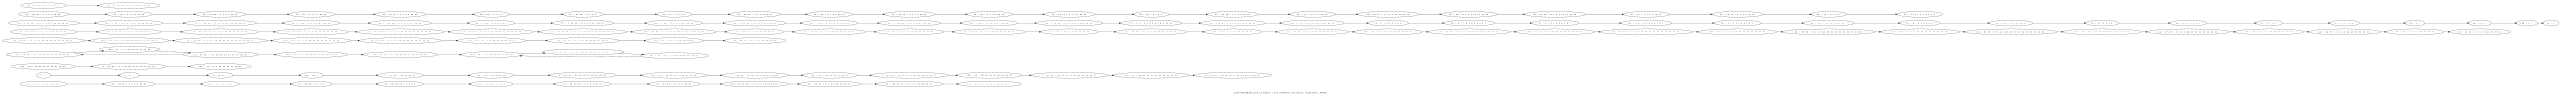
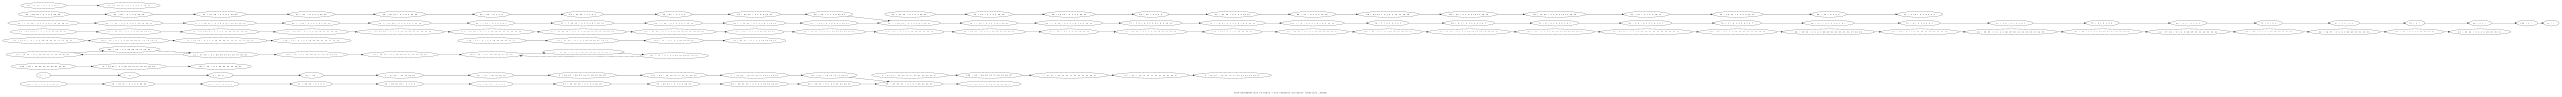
(868, 14) -> (868, 18)
(401, 41) -> none
(864, 75) -> (868, 79)
